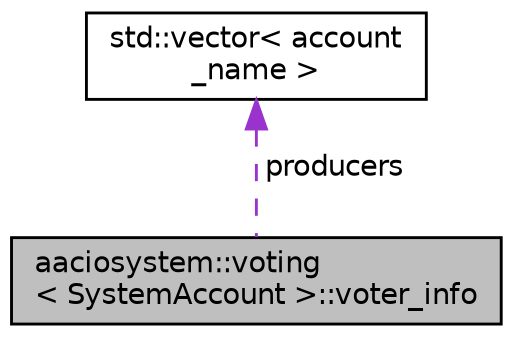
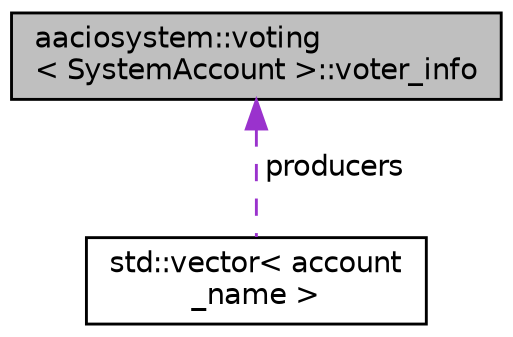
(256, 183) -> (256, 183)
